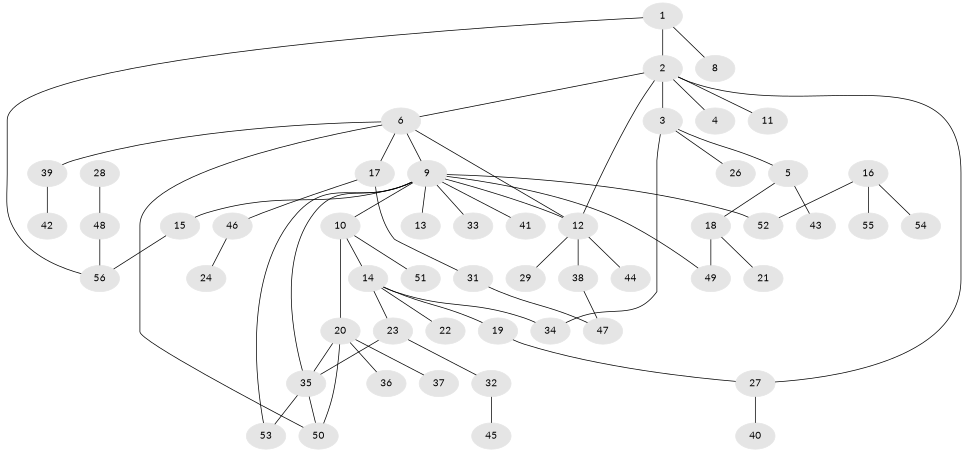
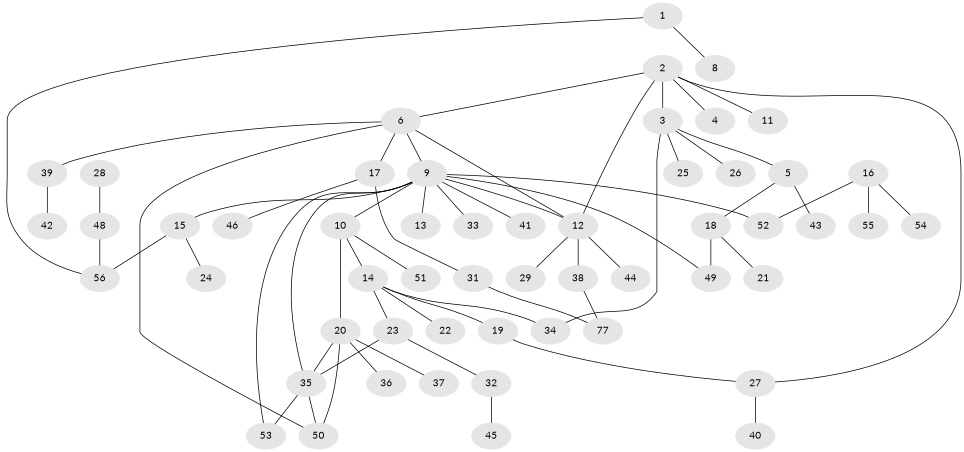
(663, 42) -> none
none -> (683, 174)
(219, 252) -> (193, 252)
(603, 331) -> (603, 331)
